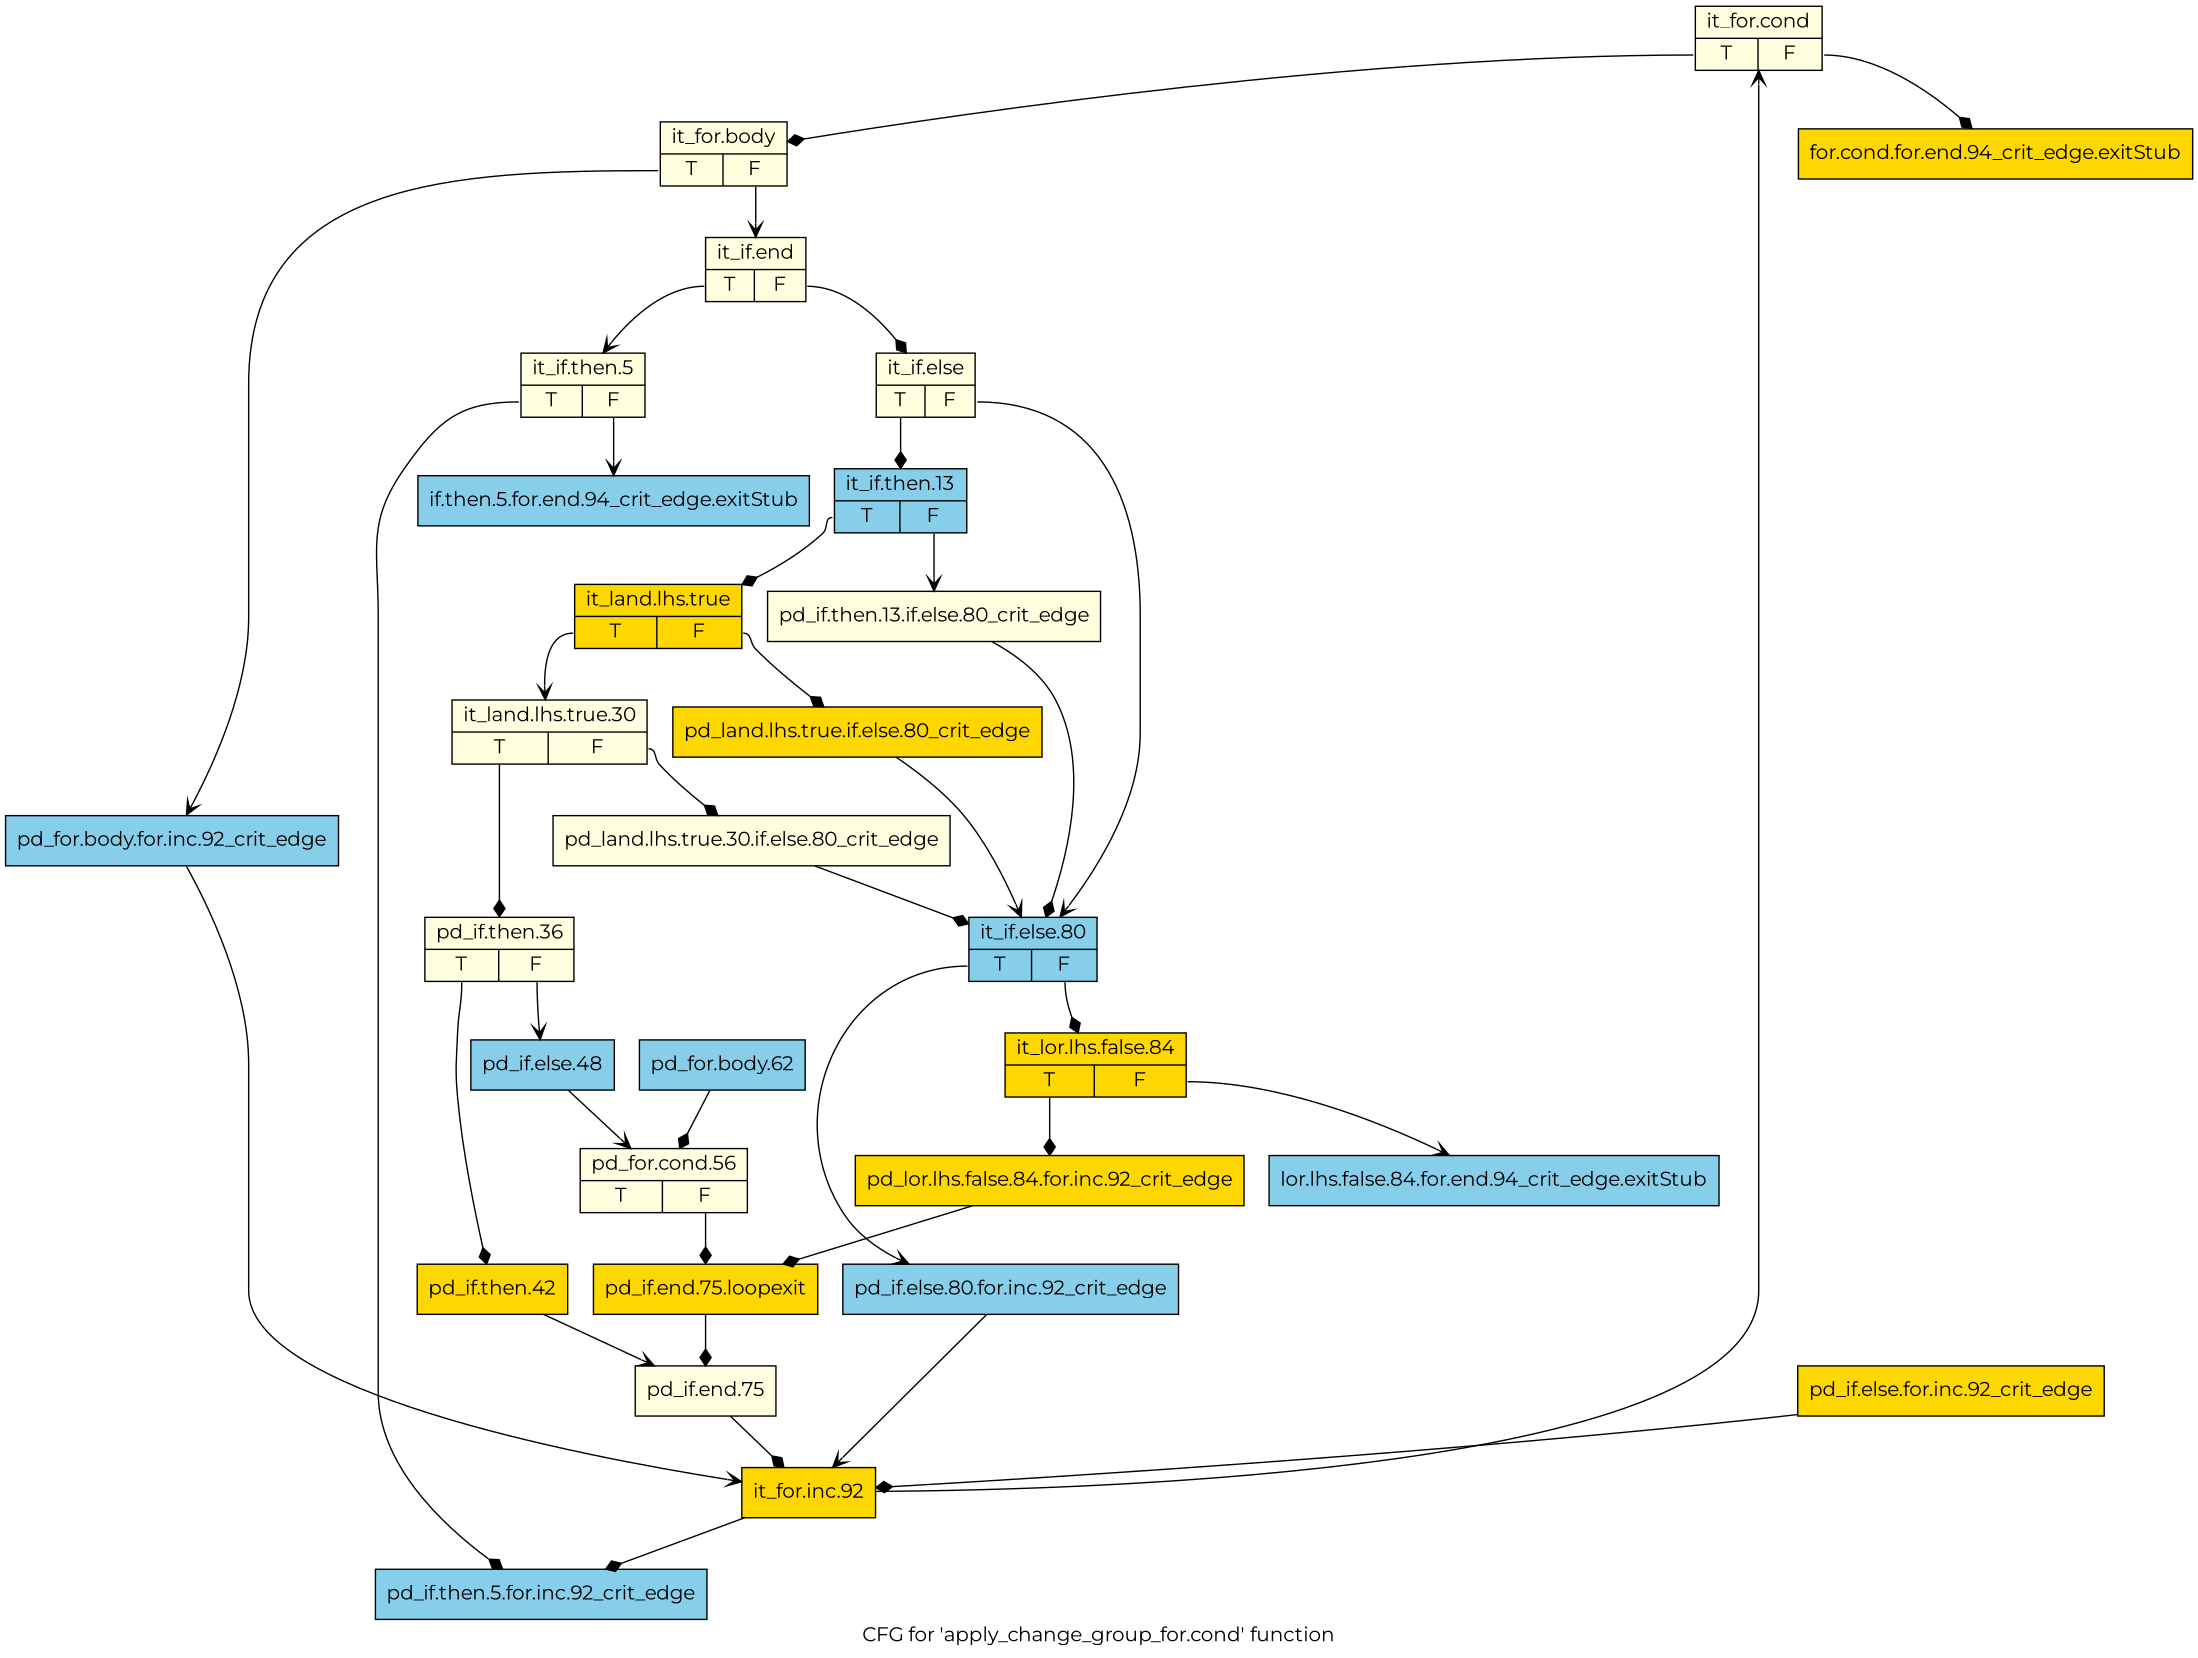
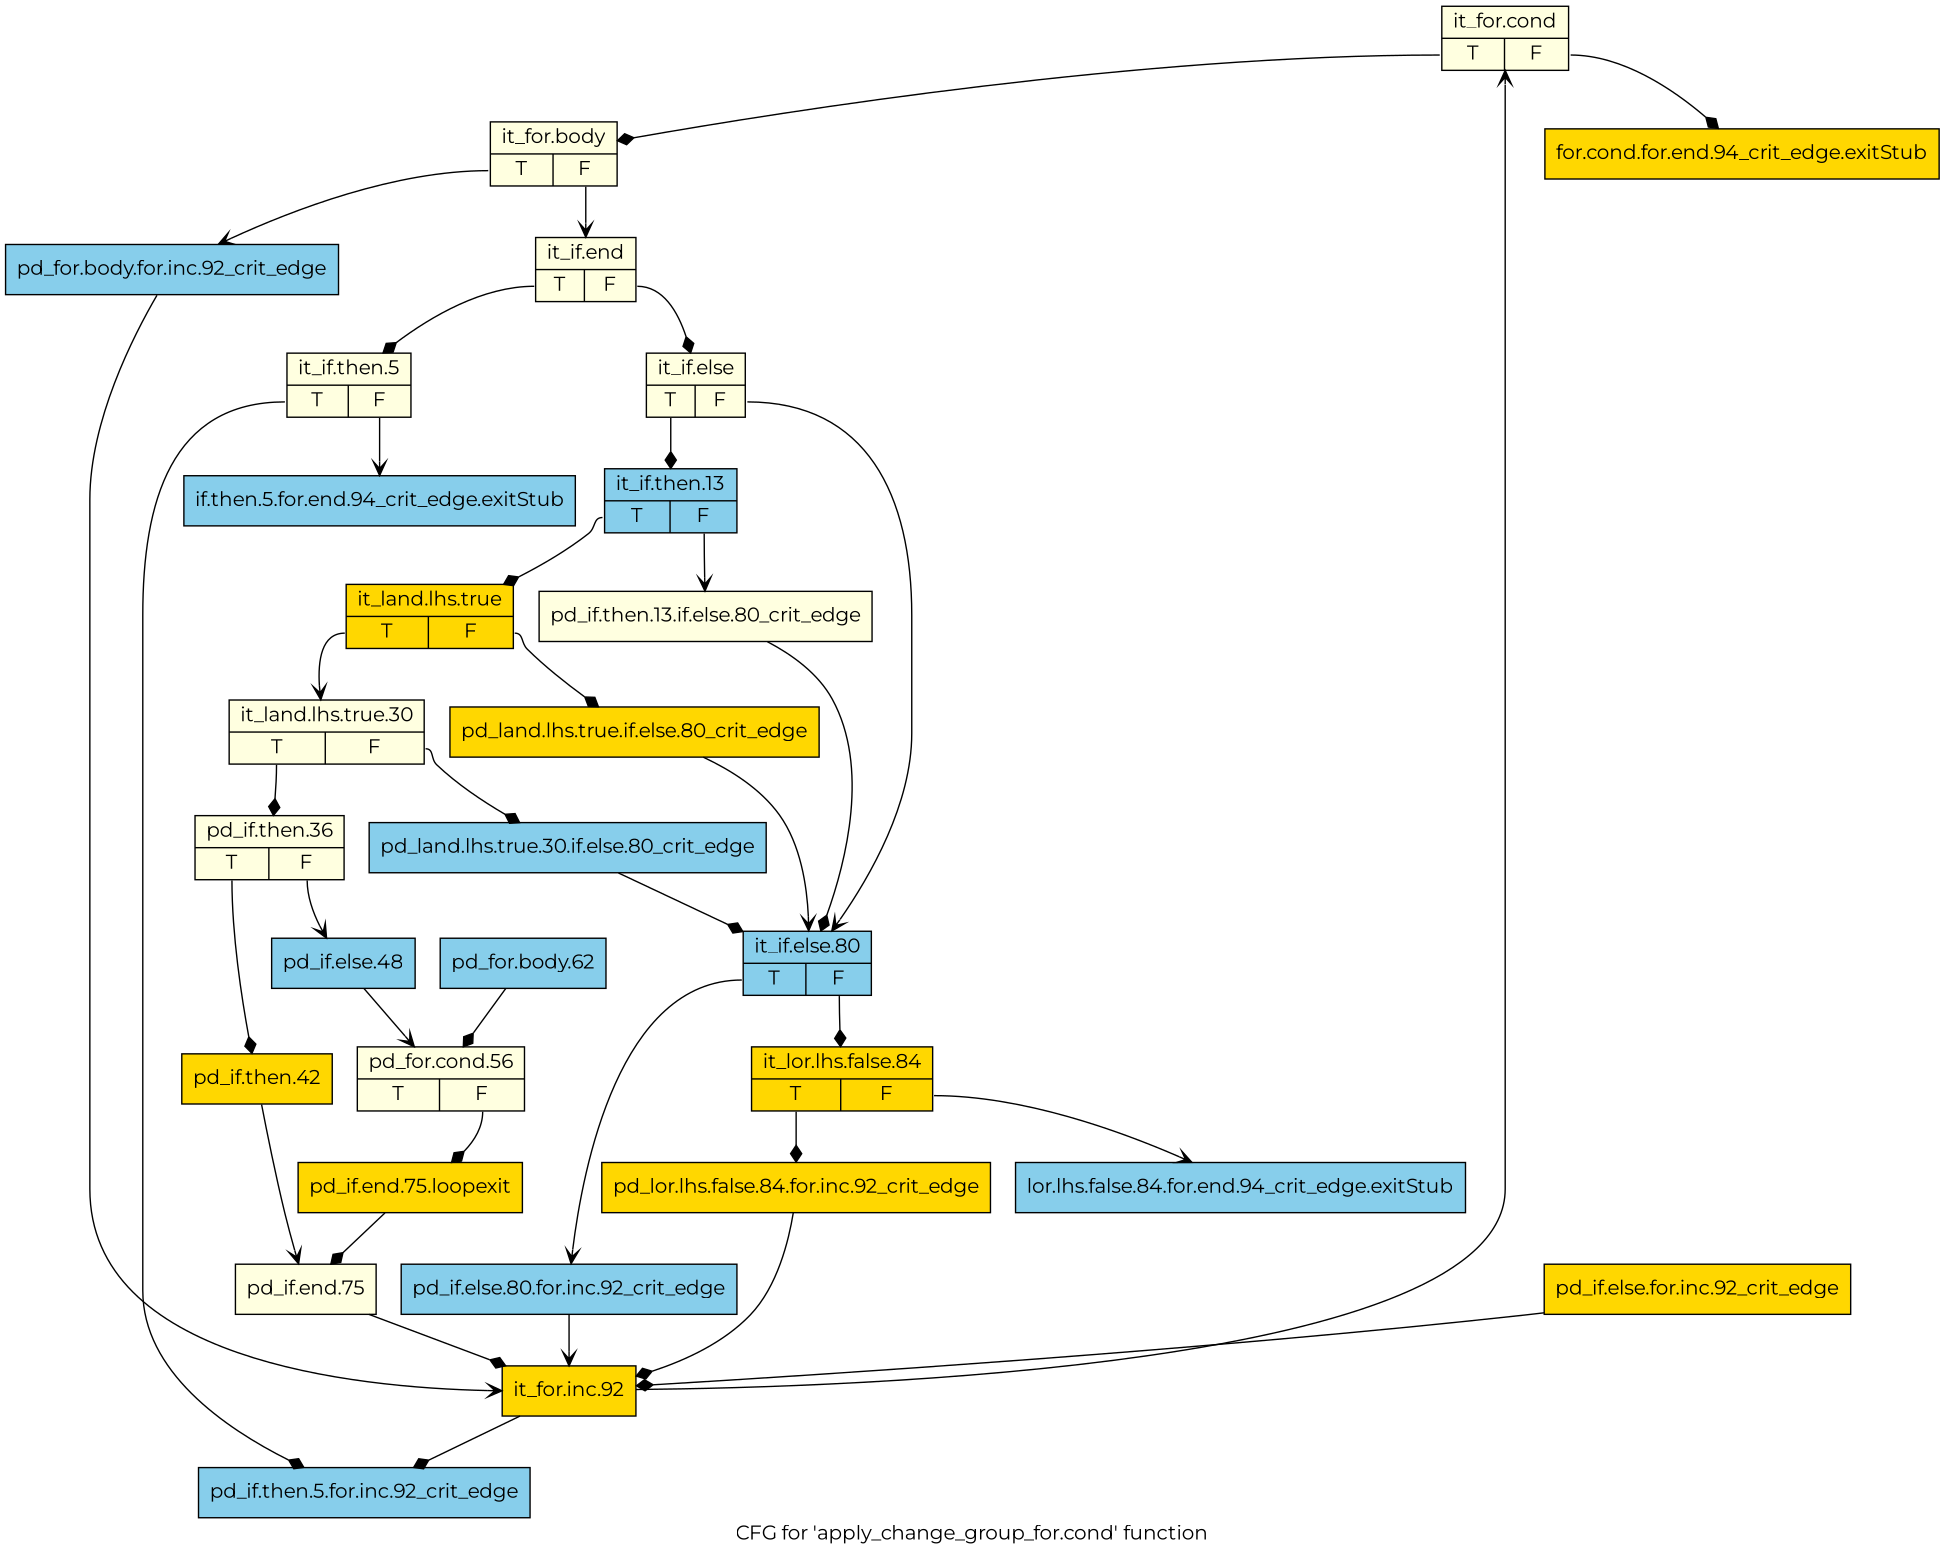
(652, 304) -> (461, 304)
(752, 841) -> (568, 848)
(886, 1232) -> (750, 1315)
